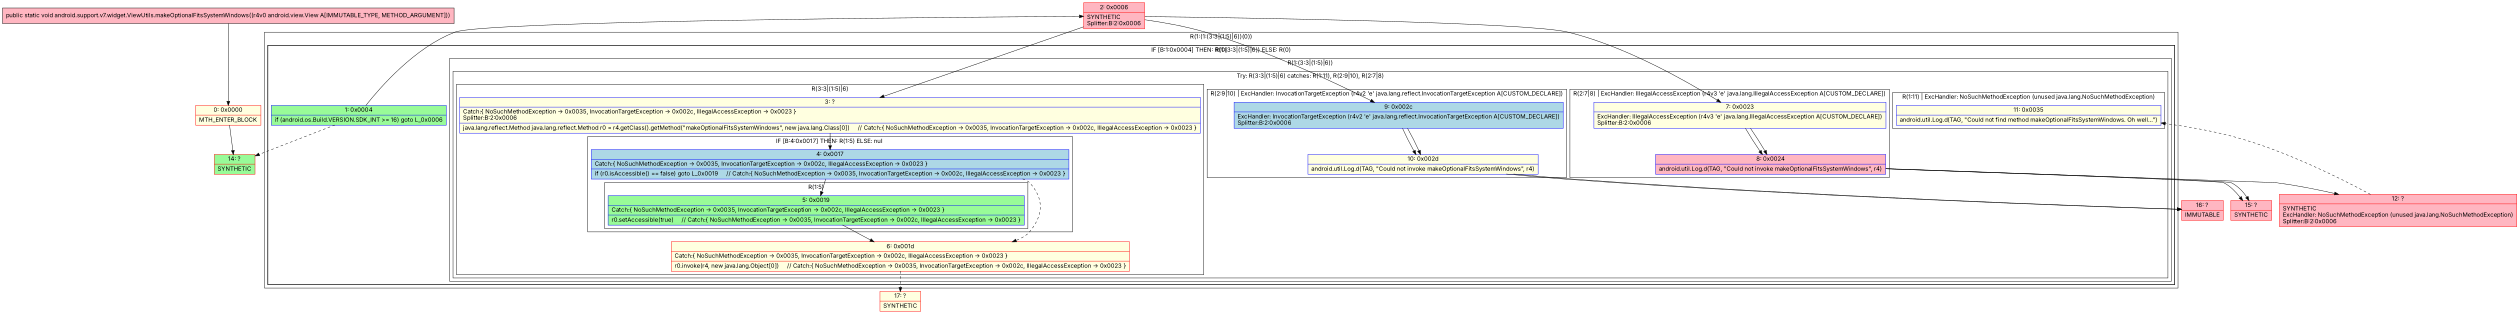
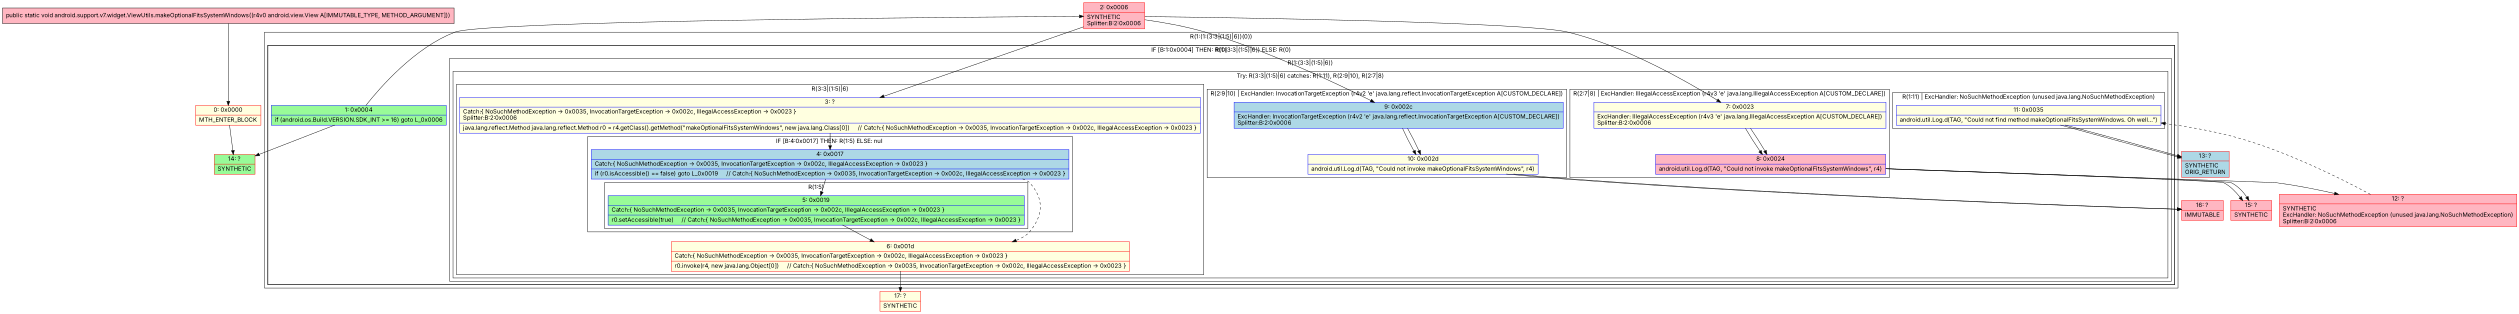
(297, 140) -> (297, 140)
none -> (2205, 164)
(900, 279) -> (900, 279)
